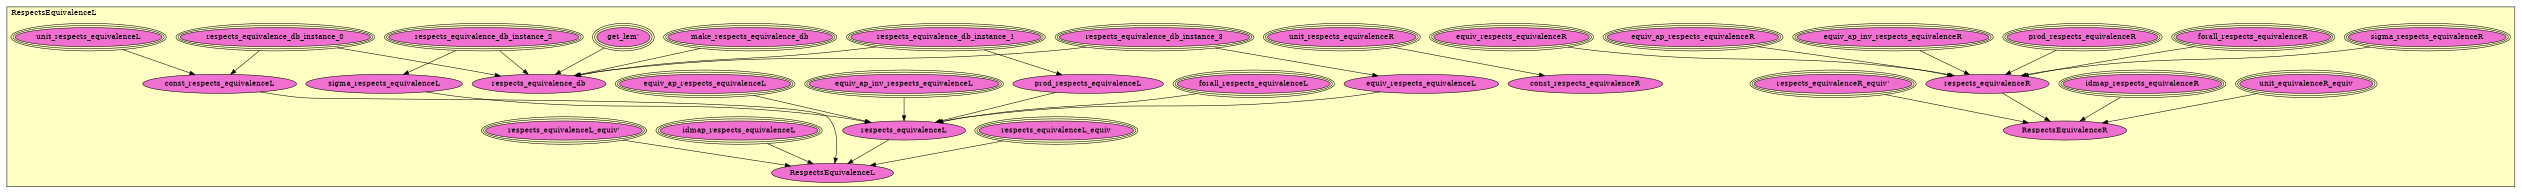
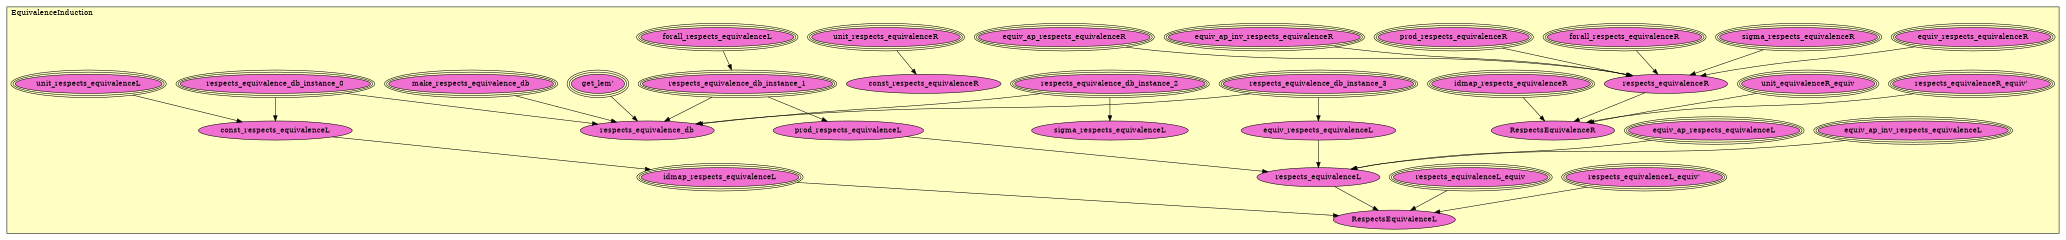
(54, 13) -> (52, 13)
(566, 101) -> (489, 153)
(1121, 103) -> (726, 58)
(645, 106) -> none
